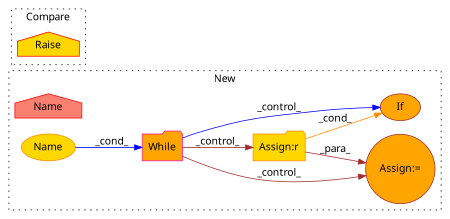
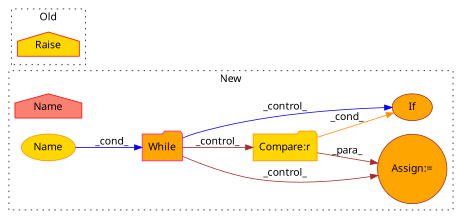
(48, 17) -> (48, 17)
(279, 147) -> (285, 147)
